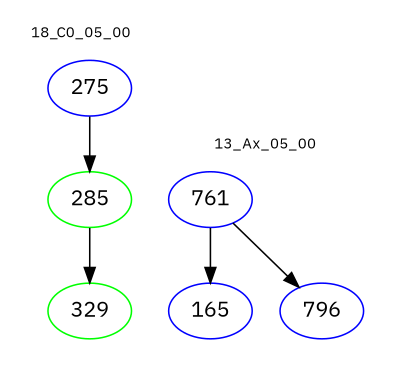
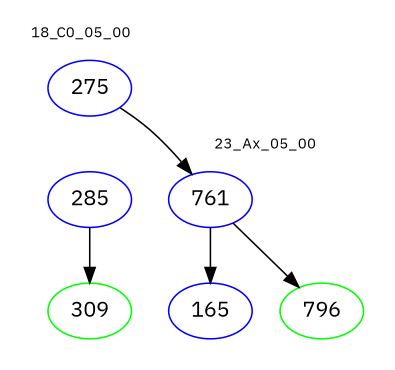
(90, 136) -> (166, 145)
(266, 145) -> (266, 145)
(90, 200) -> (90, 200)
(90, 311) -> (90, 311)
(322, 311) -> (322, 311)
